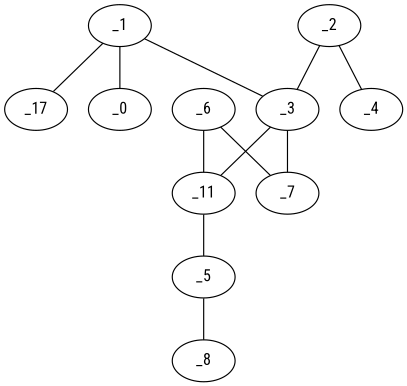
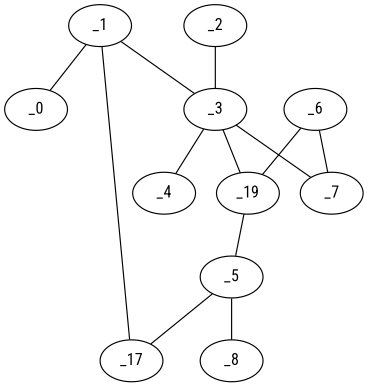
(350, 68) -> (190, 151)
(204, 193) -> (248, 193)
none -> (182, 319)
